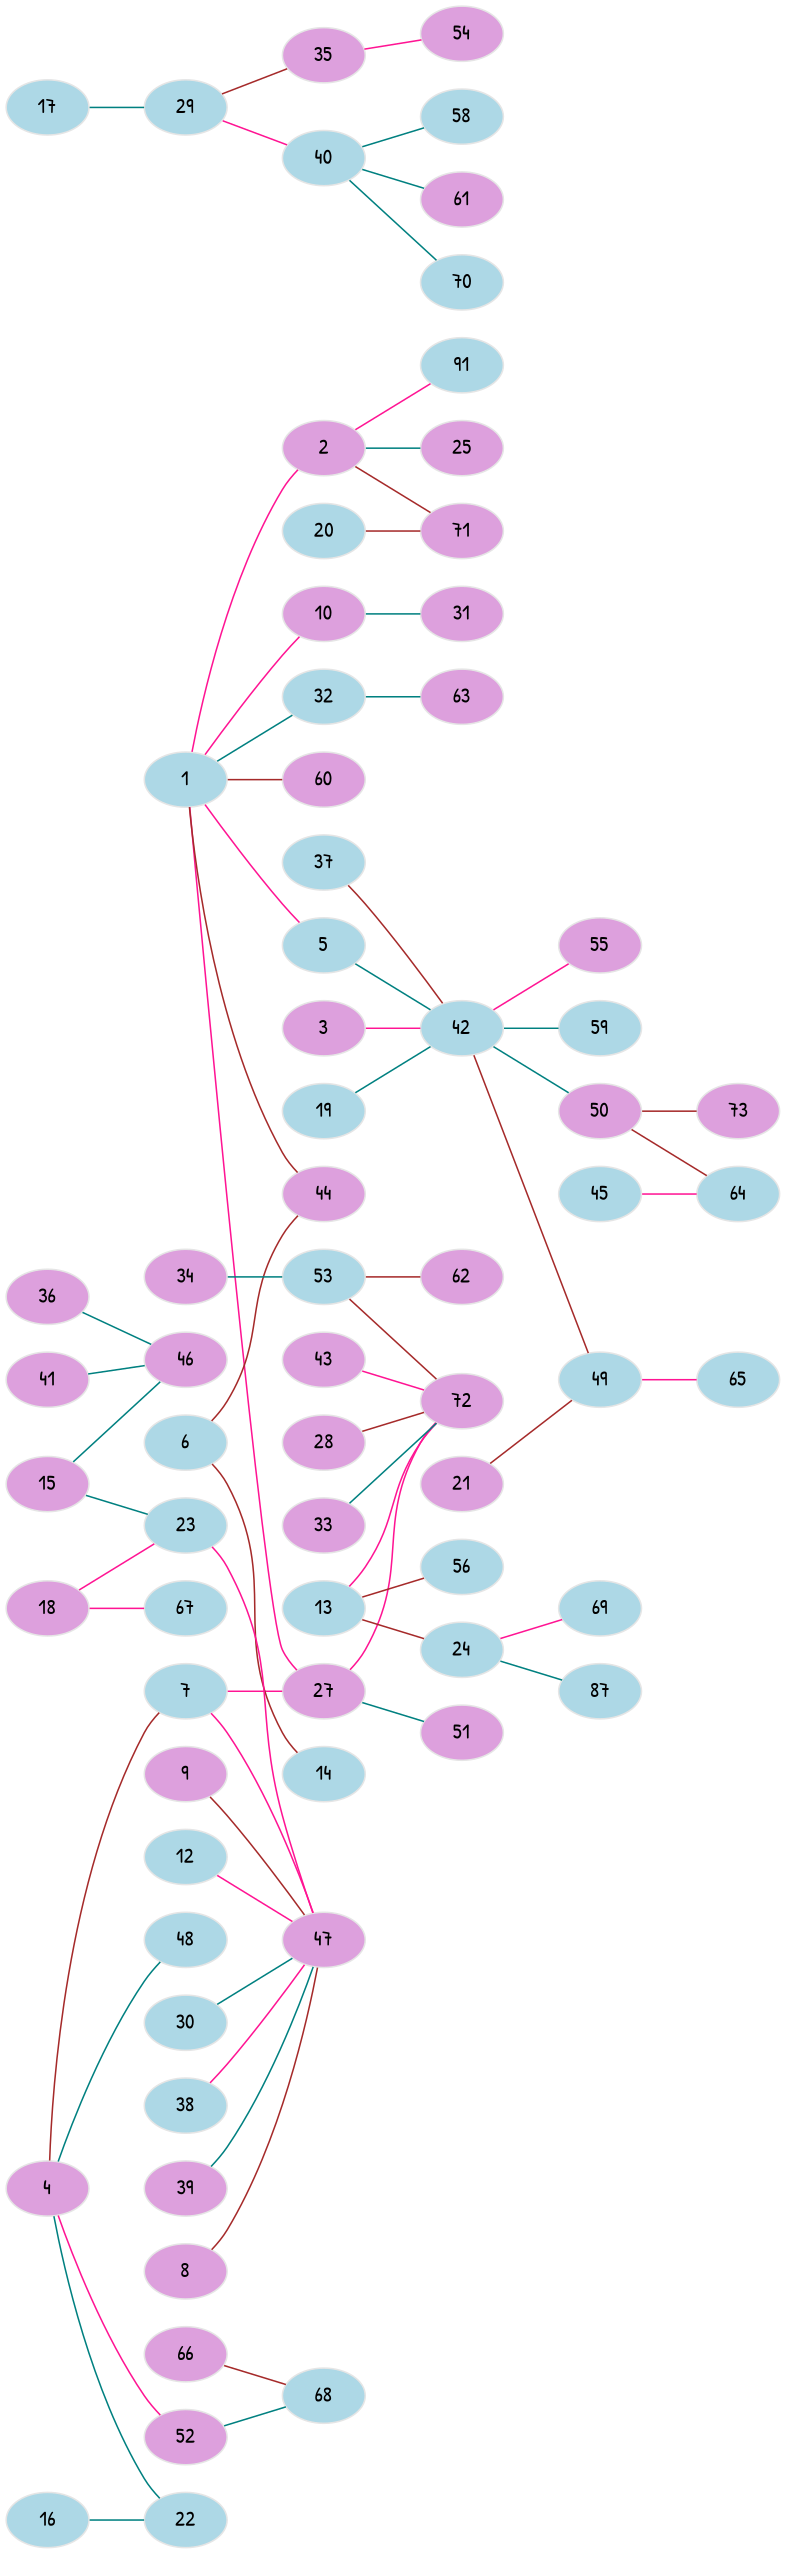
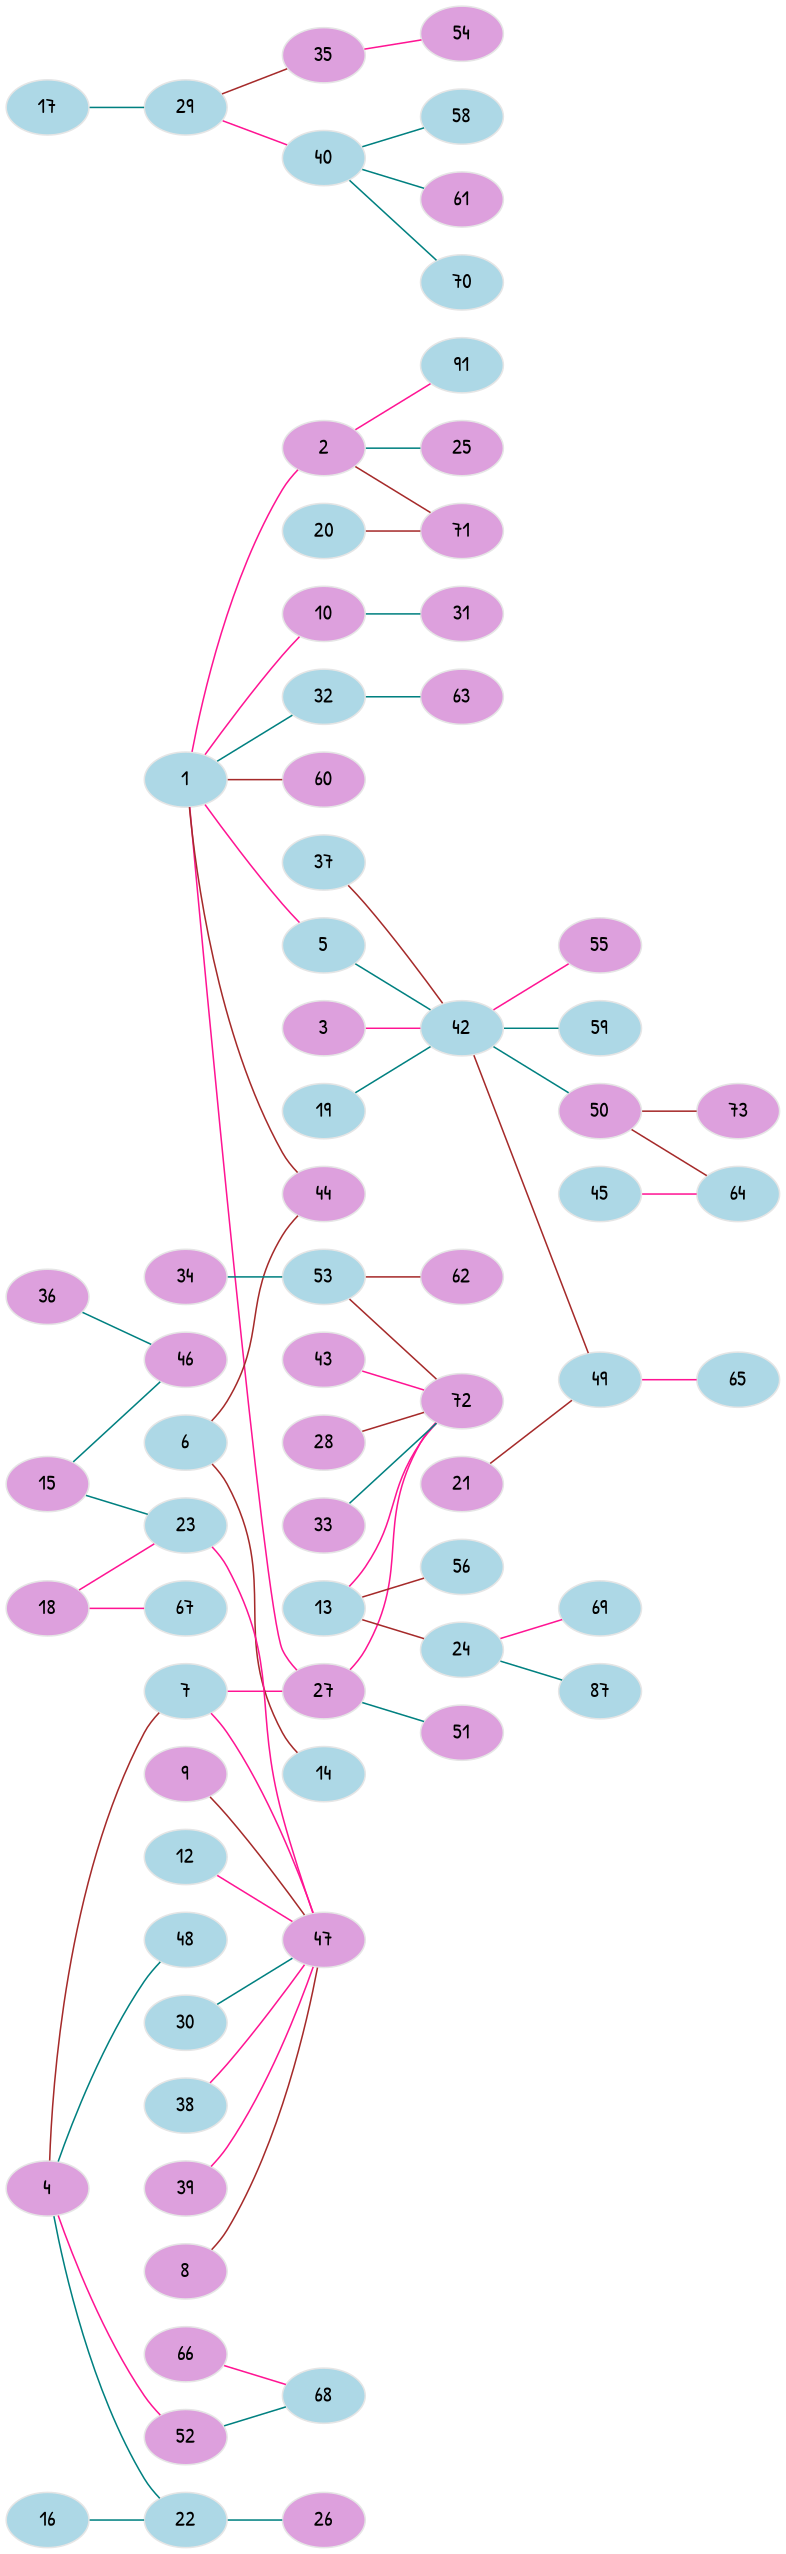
(48, 1380) -> none
(270, 2071) -> (270, 2071)
(255, 2375) -> (255, 2375)
none -> (324, 2520)
